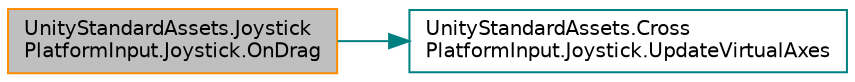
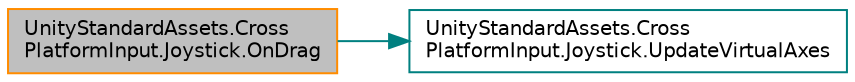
(173, 41) -> (173, 41)
